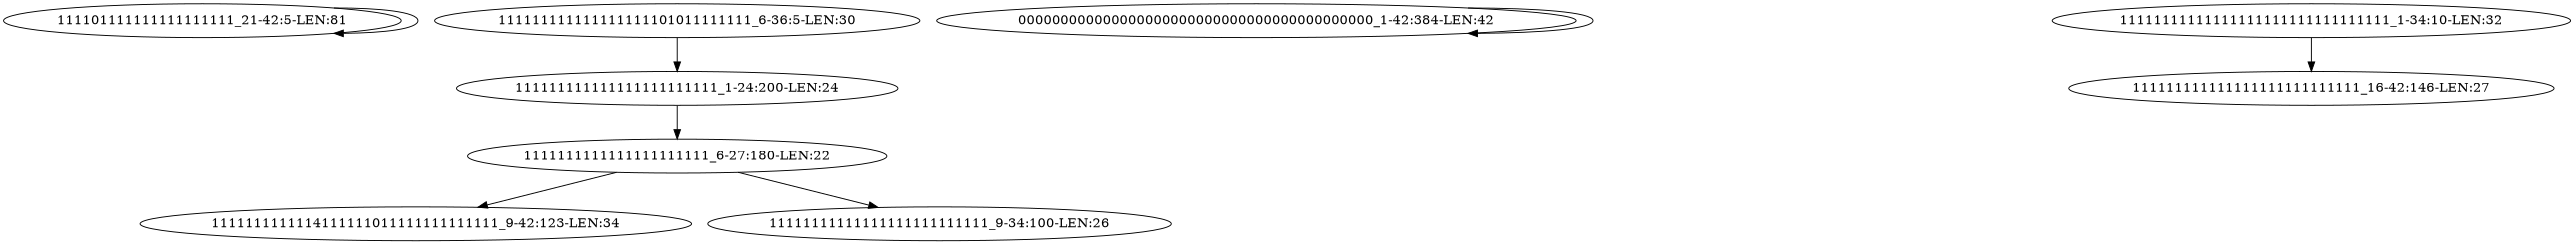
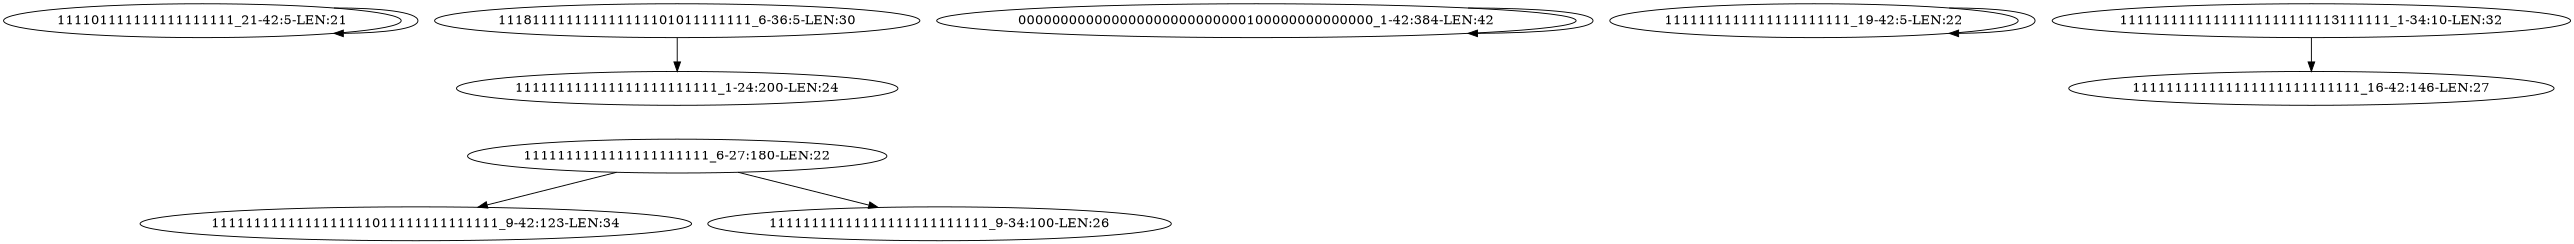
(202, 21) -> (202, 21)
(677, 21) -> (677, 21)
(1256, 21) -> (1256, 21)
none -> (1814, 21)
(2311, 21) -> (2311, 21)
(677, 118) -> none
(416, 224) -> (416, 224)
